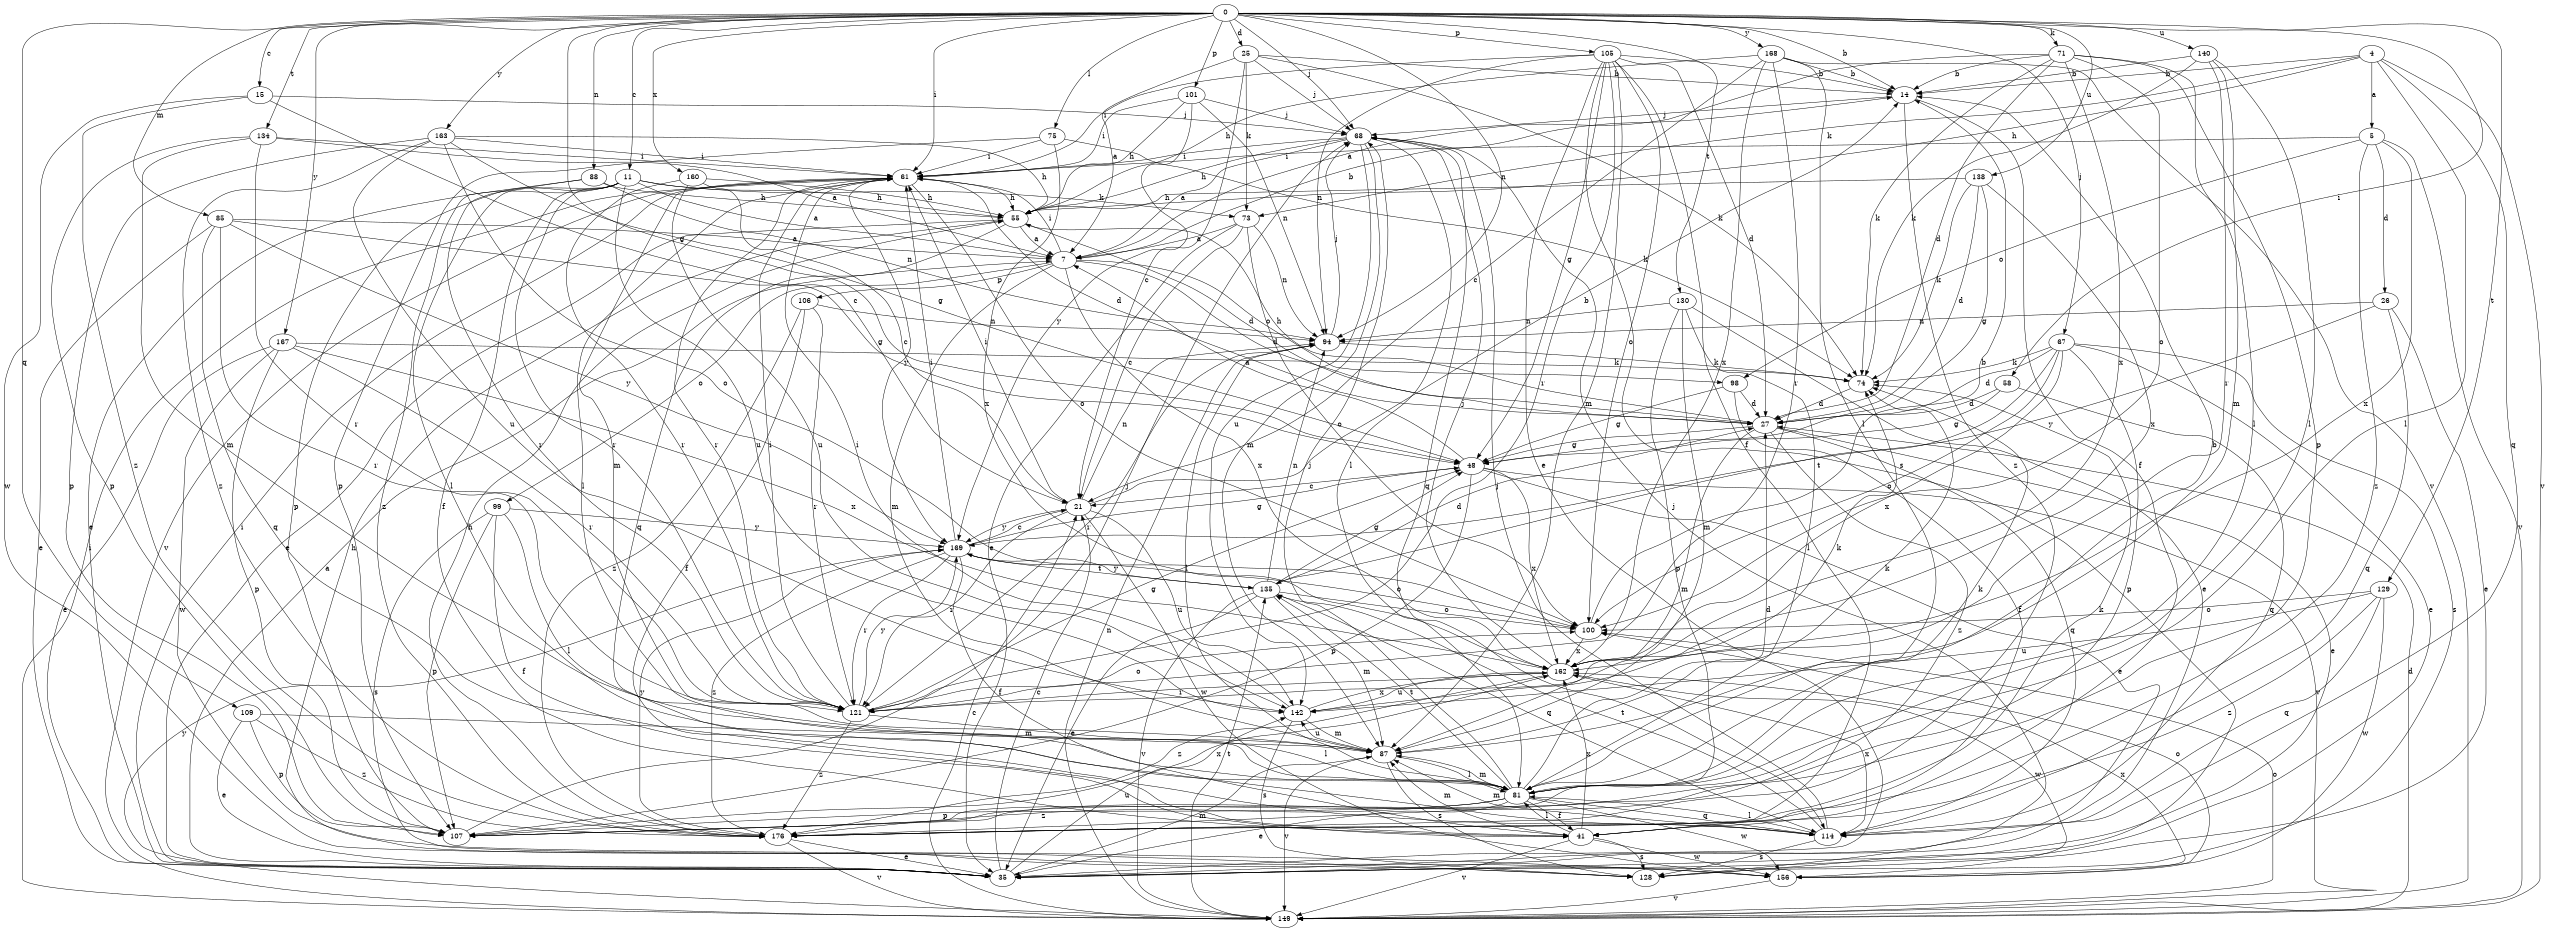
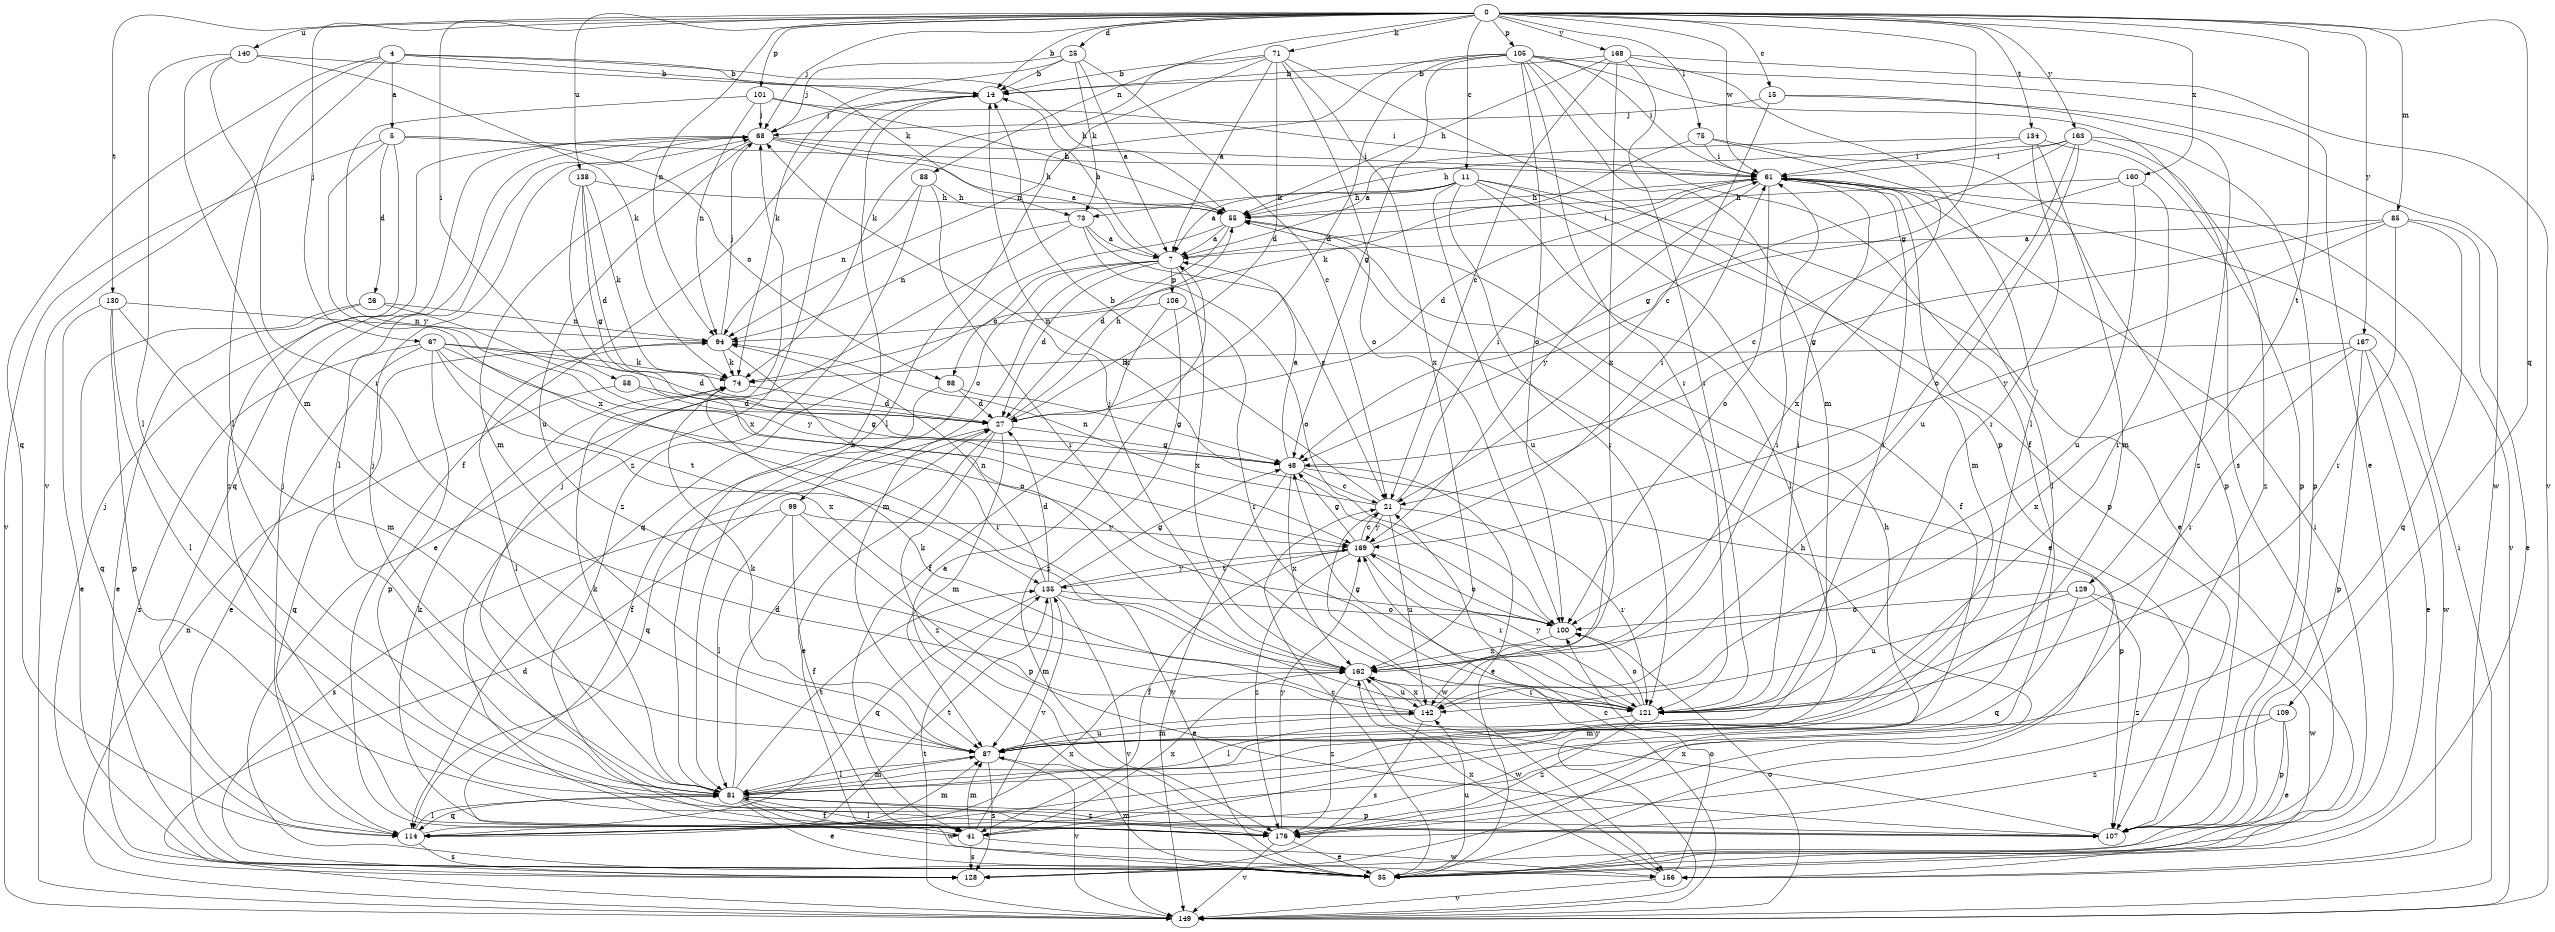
(935, 95) -> (1730, 95)
(1859, 816) -> (2137, 694)
(1435, 877) -> (1035, 720)
